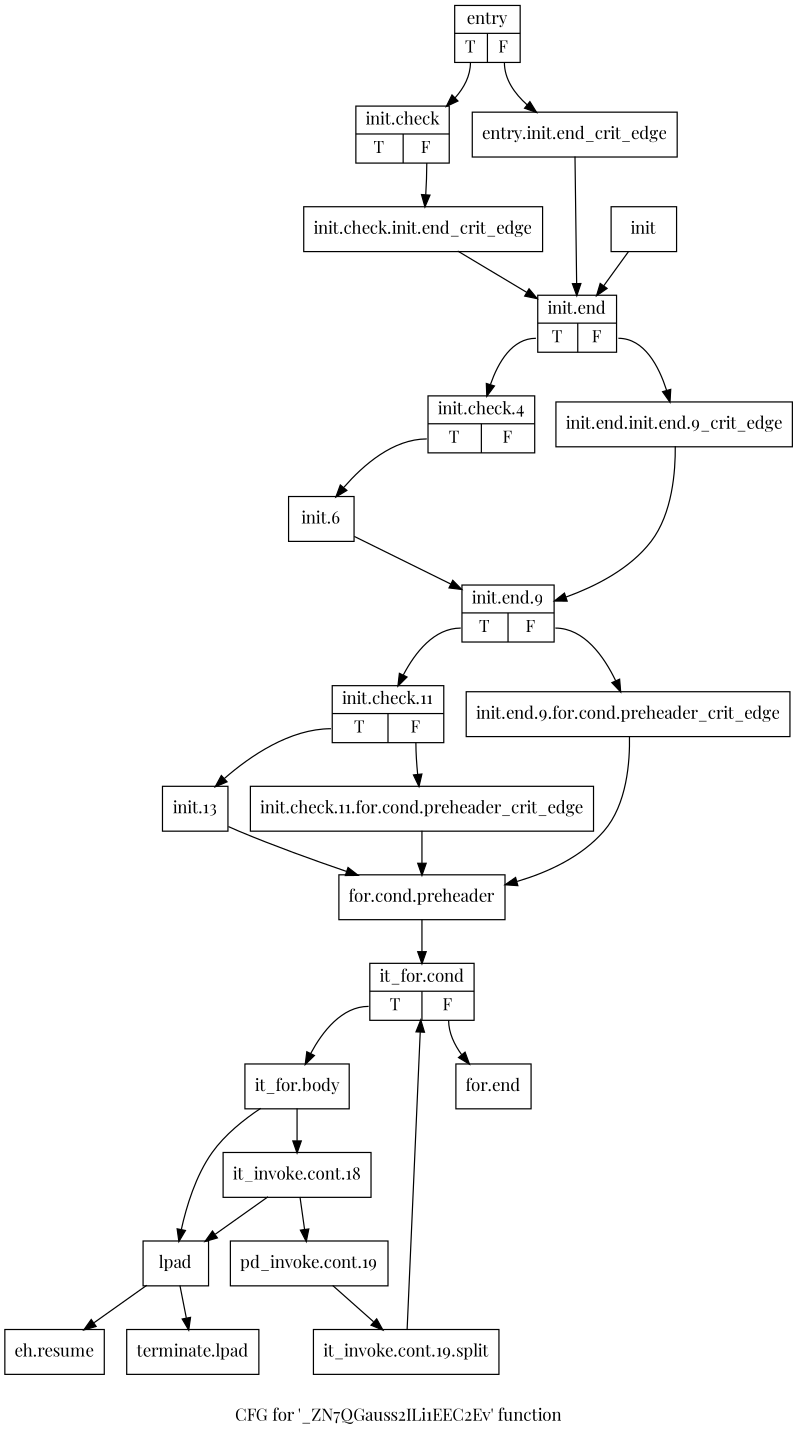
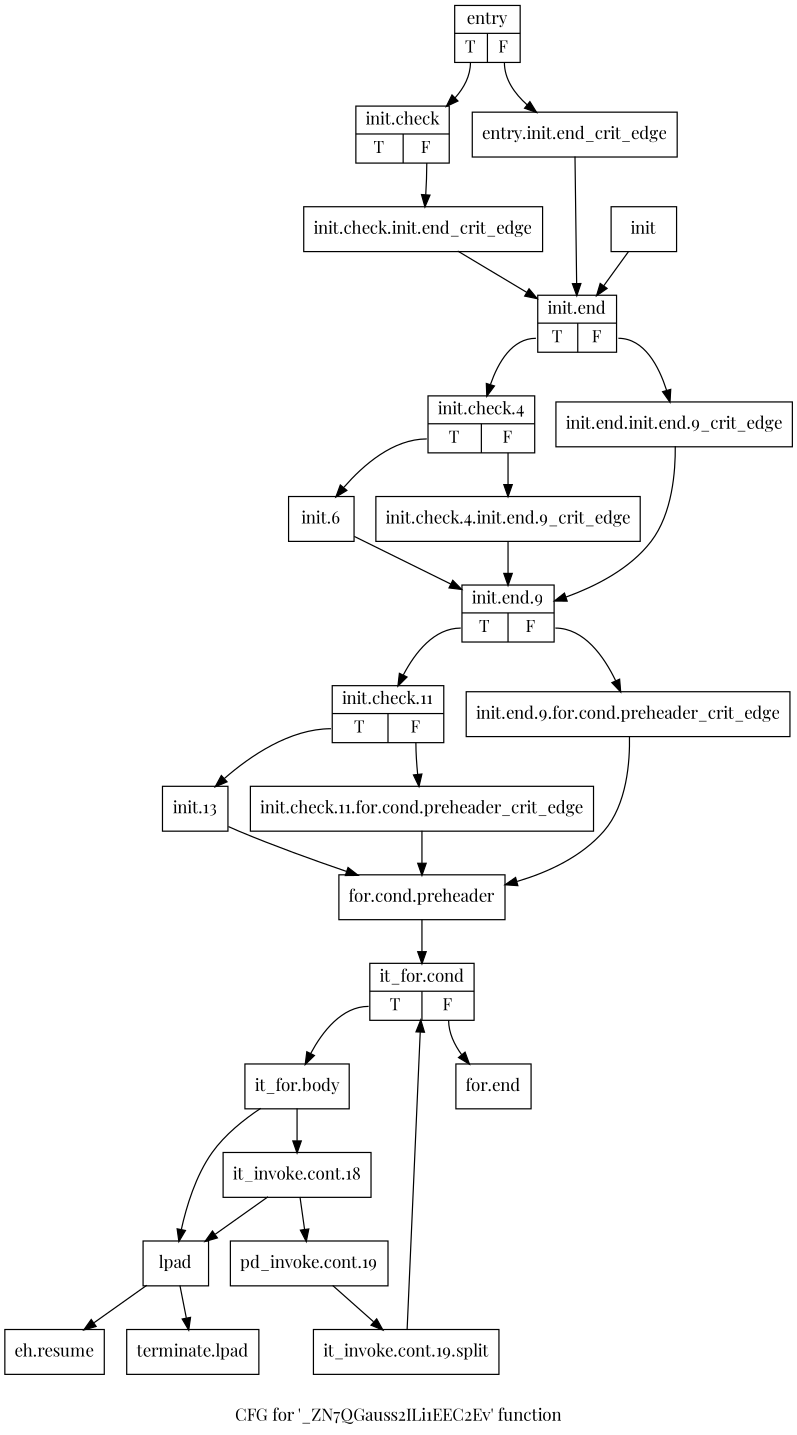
none -> (508, 519)
